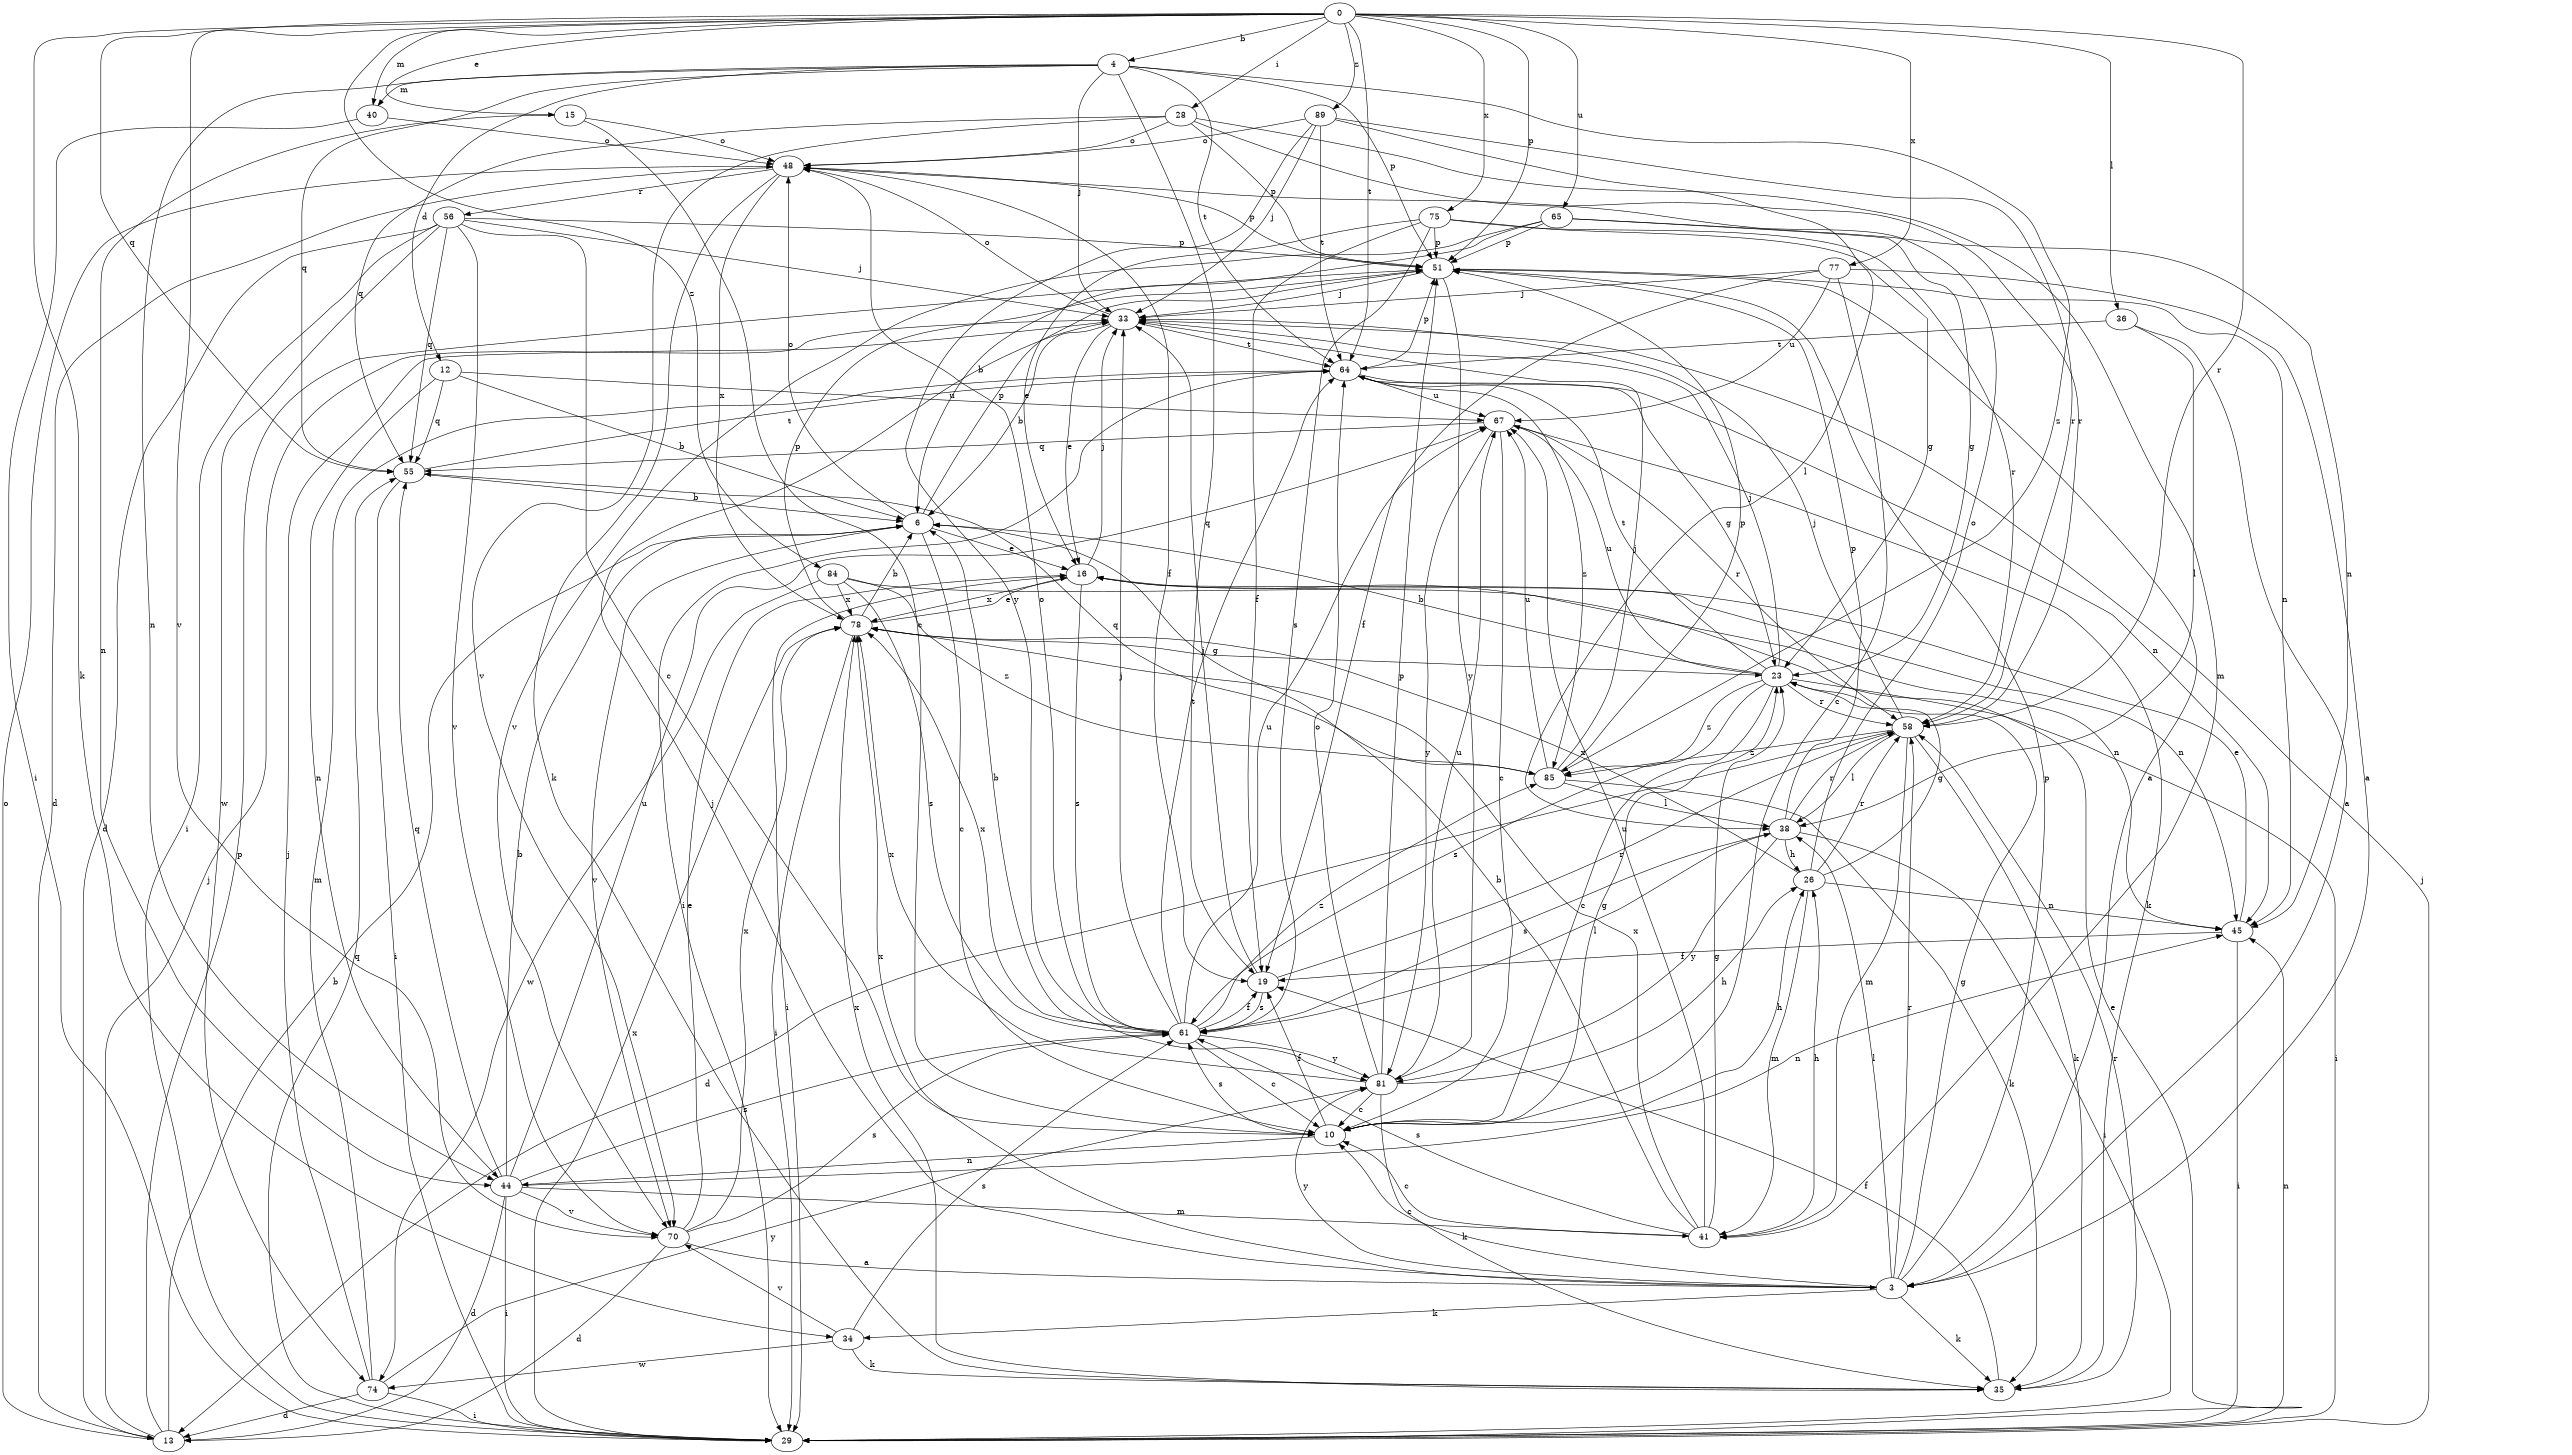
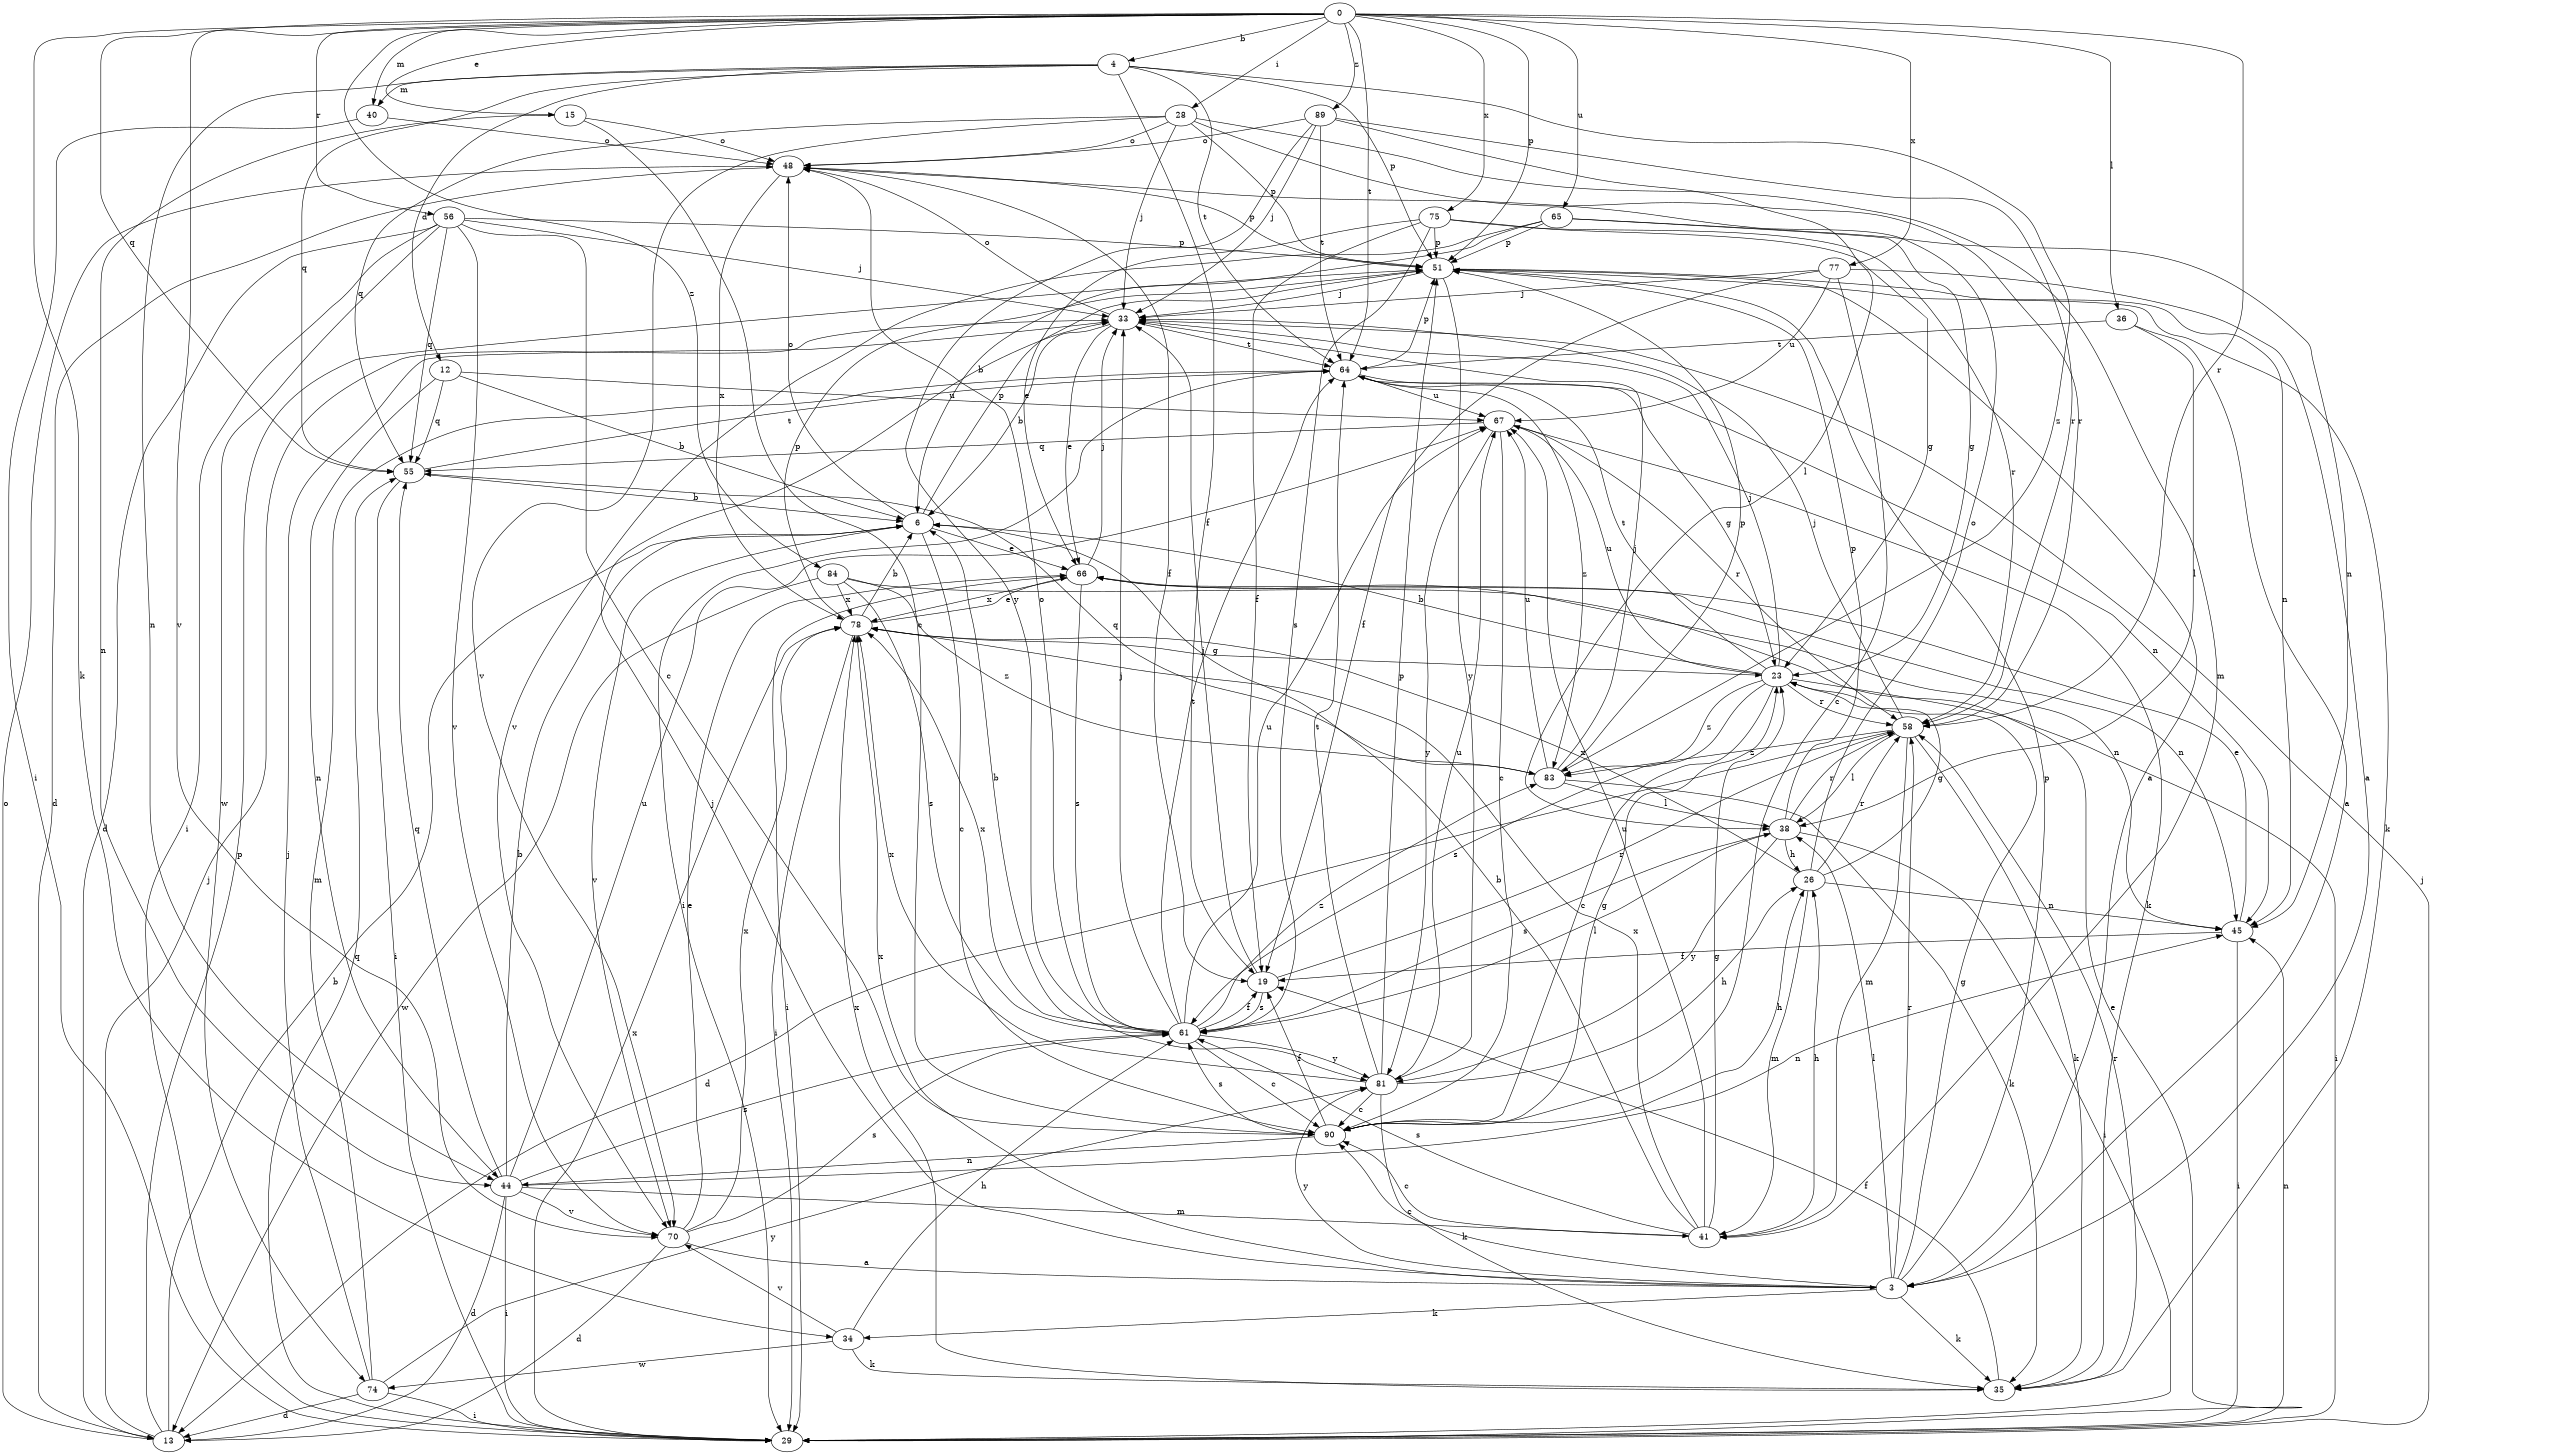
(622, 192) -> (694, 21)
(1078, 192) -> (1139, 211)
(1208, 523) -> (1208, 523)
(1082, 574) -> (1082, 574)
(1318, 727) -> (1318, 727)
(1550, 778) -> (1550, 778)
(542, 944) -> (446, 945)
(1330, 1135) -> (1330, 1135)
(984, 1186) -> (984, 1186)
(823, 1232) -> (2369, 525)
